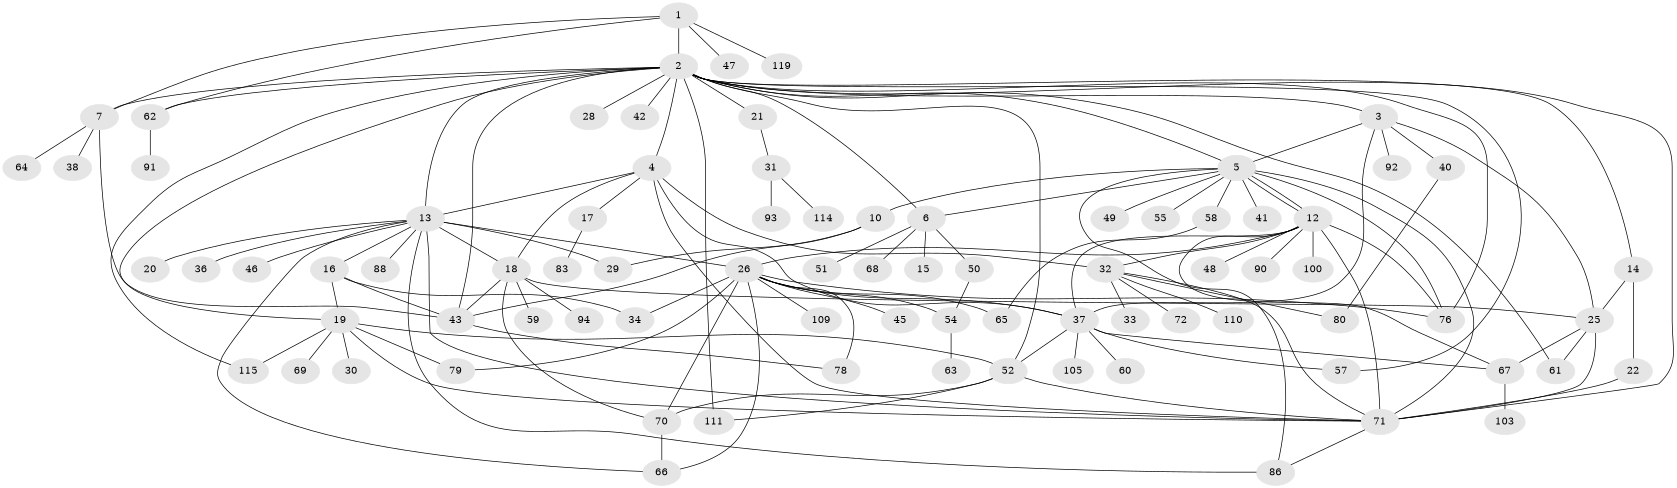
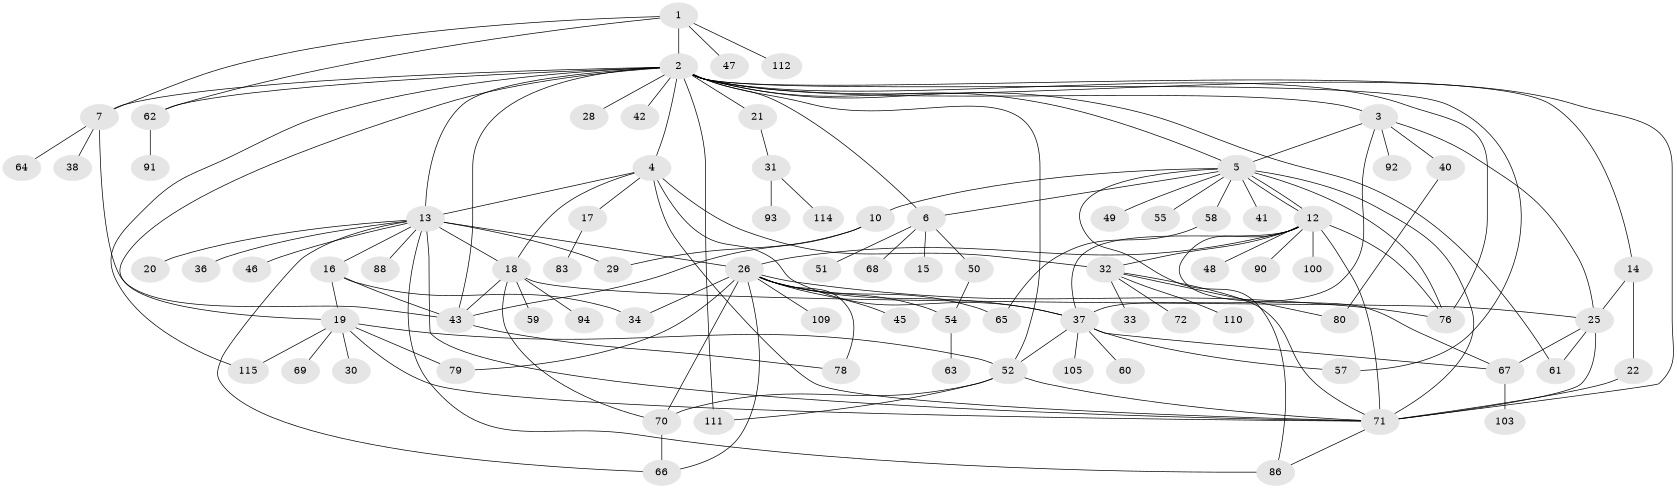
(782, 66) -> (782, 66)
